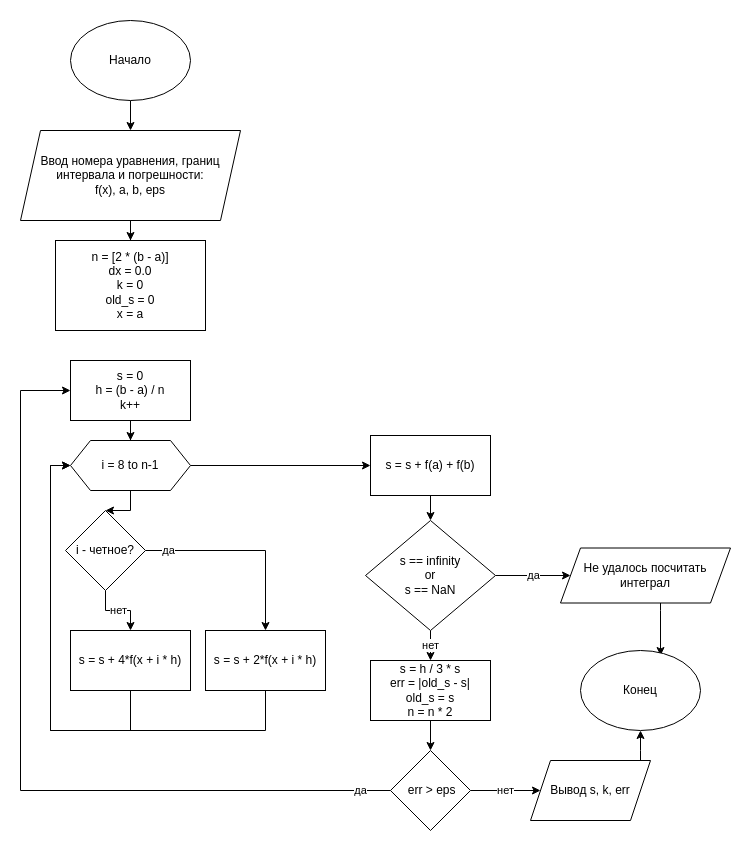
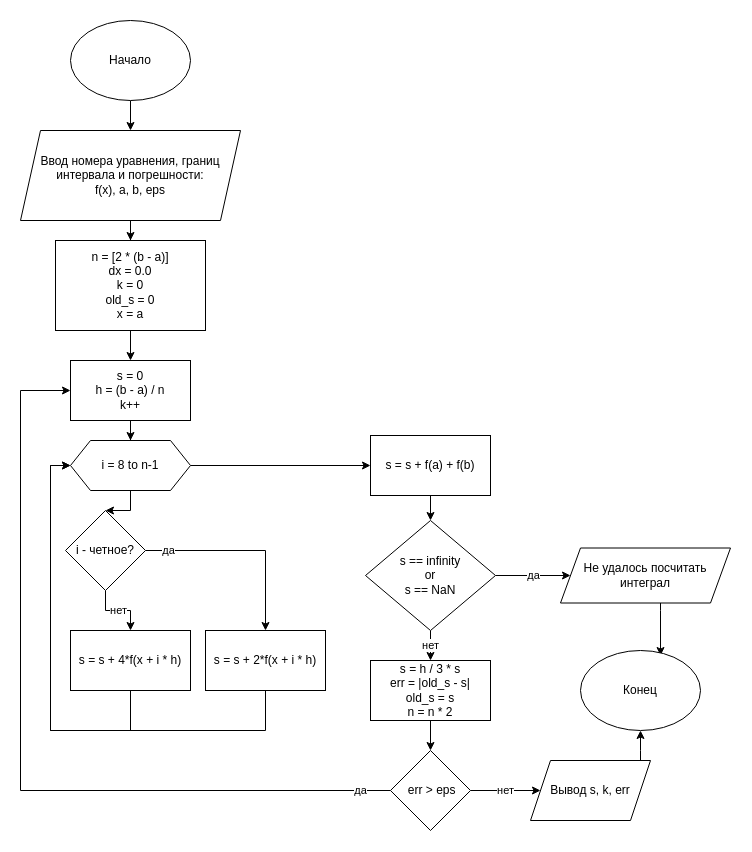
none -> (131, 350)
